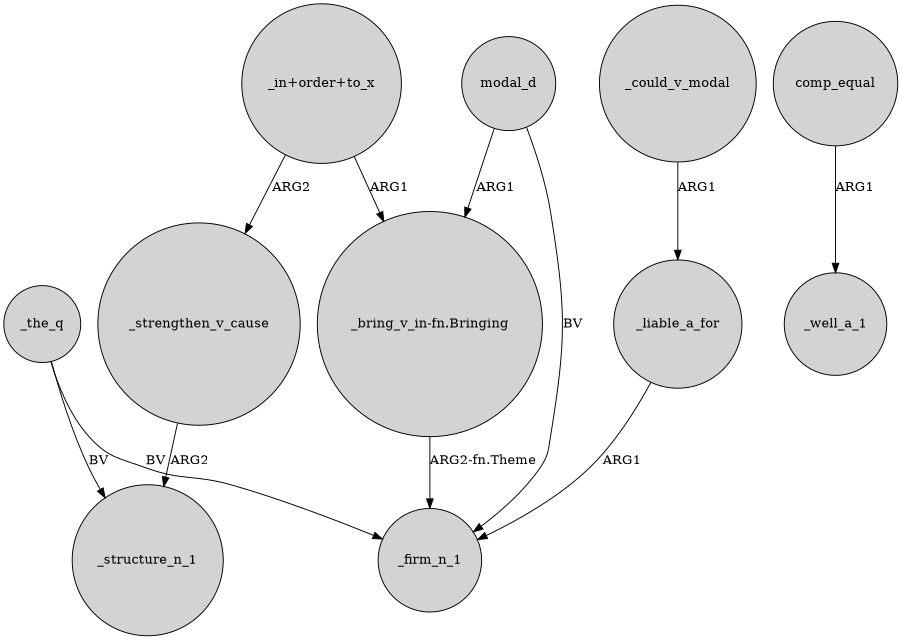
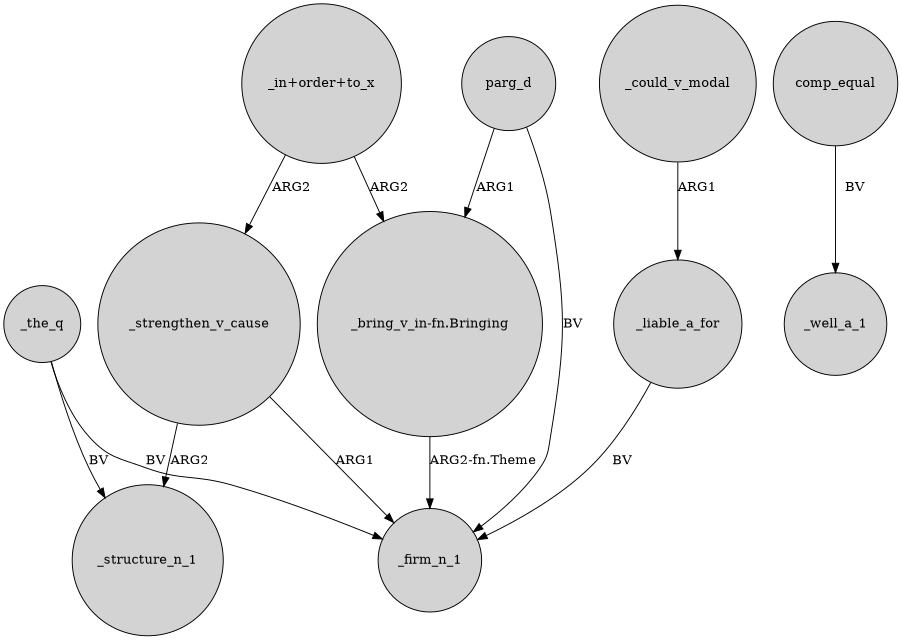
(509, 84) -> (509, 84)
(390, 187) -> (390, 187)
(855, 187) -> (855, 187)
none -> (328, 456)
(622, 461) -> (622, 461)
